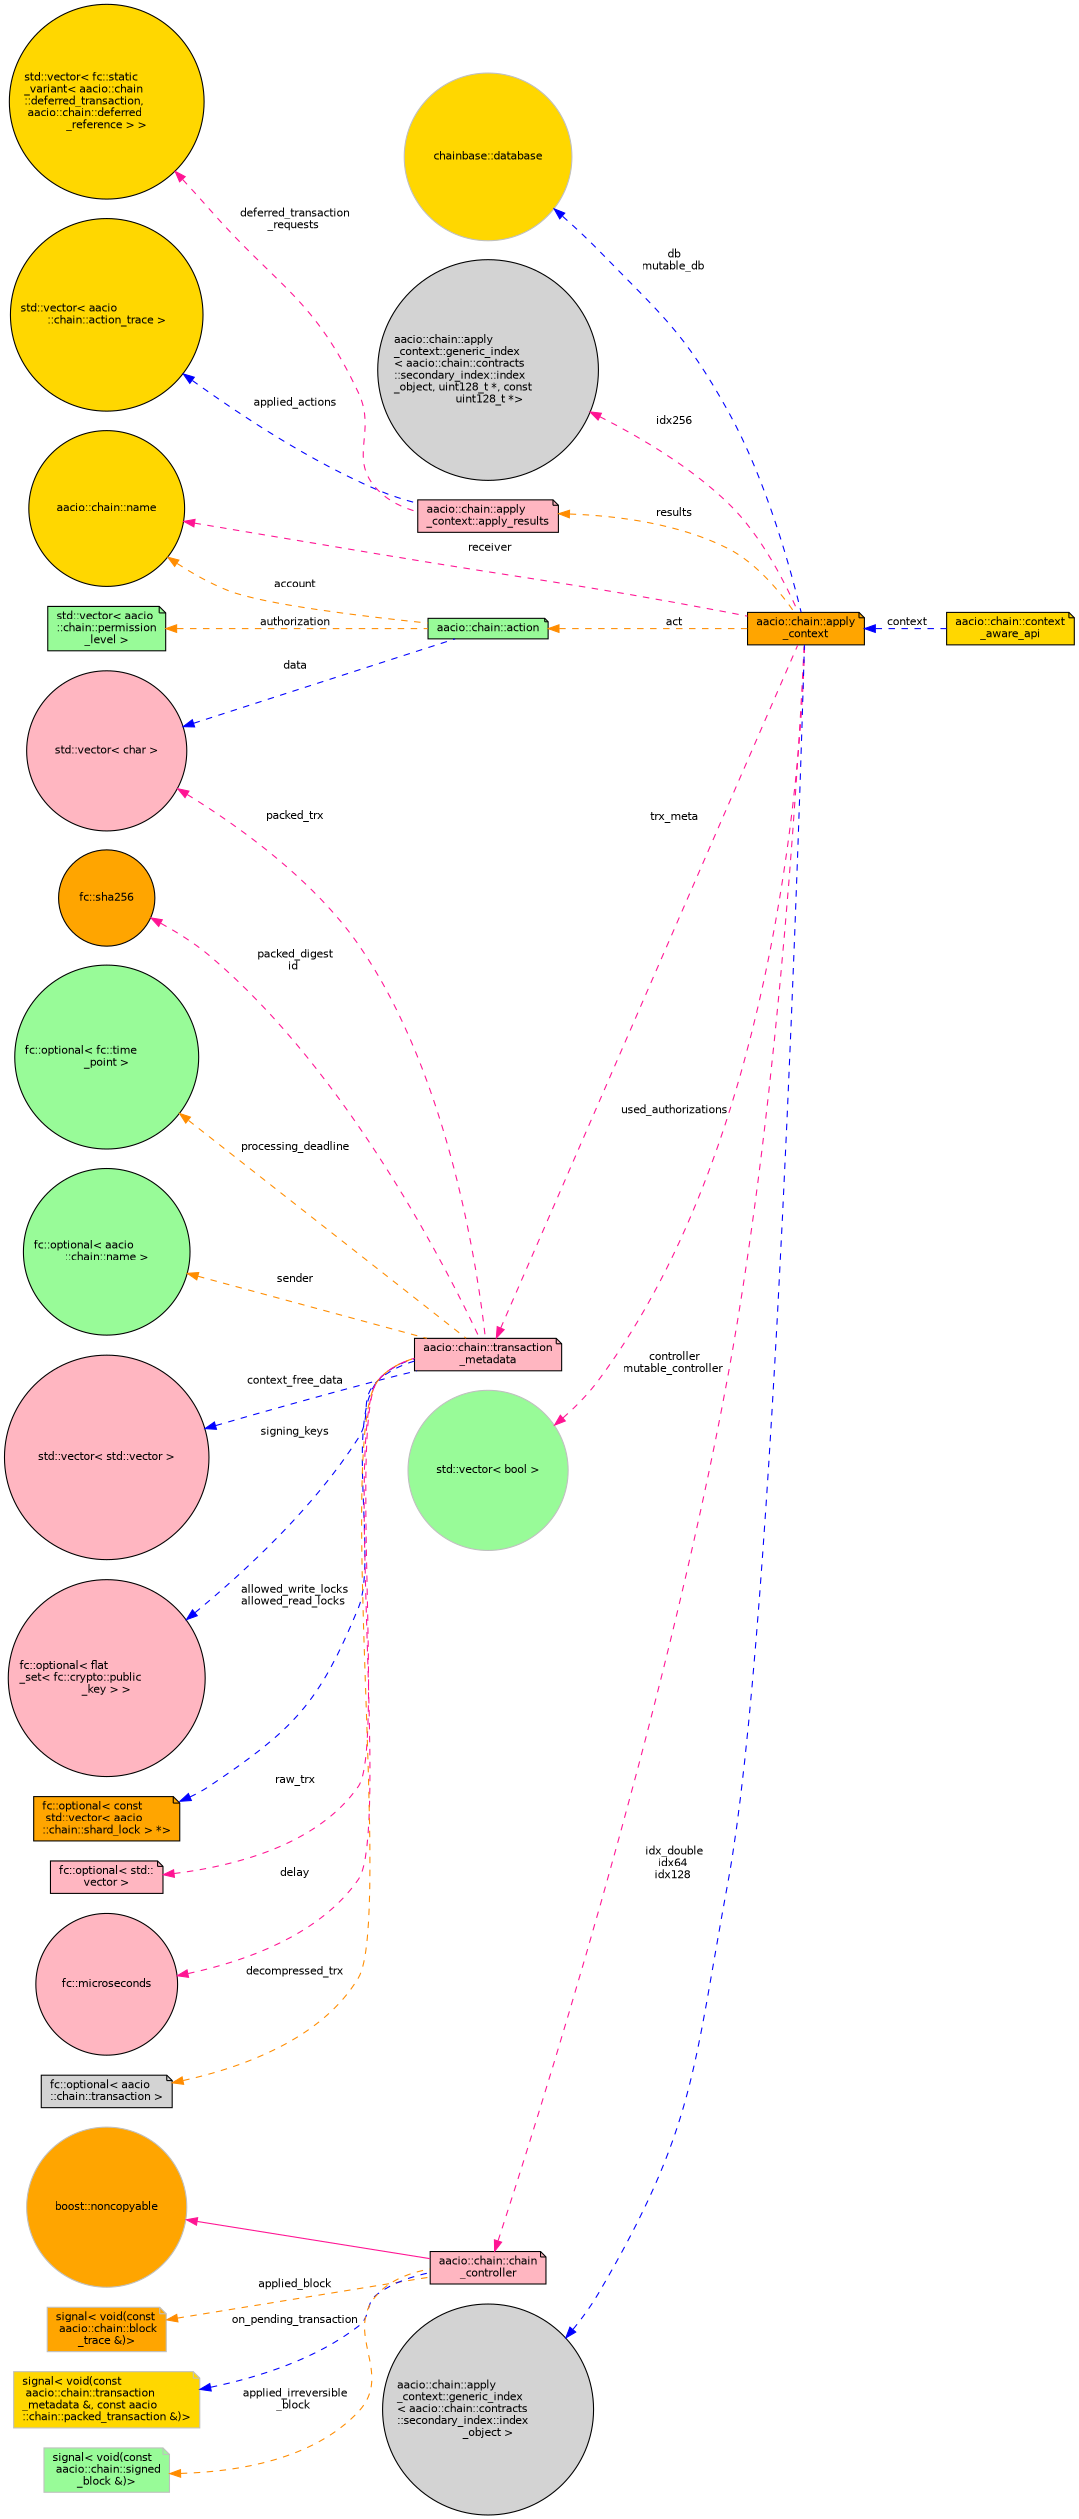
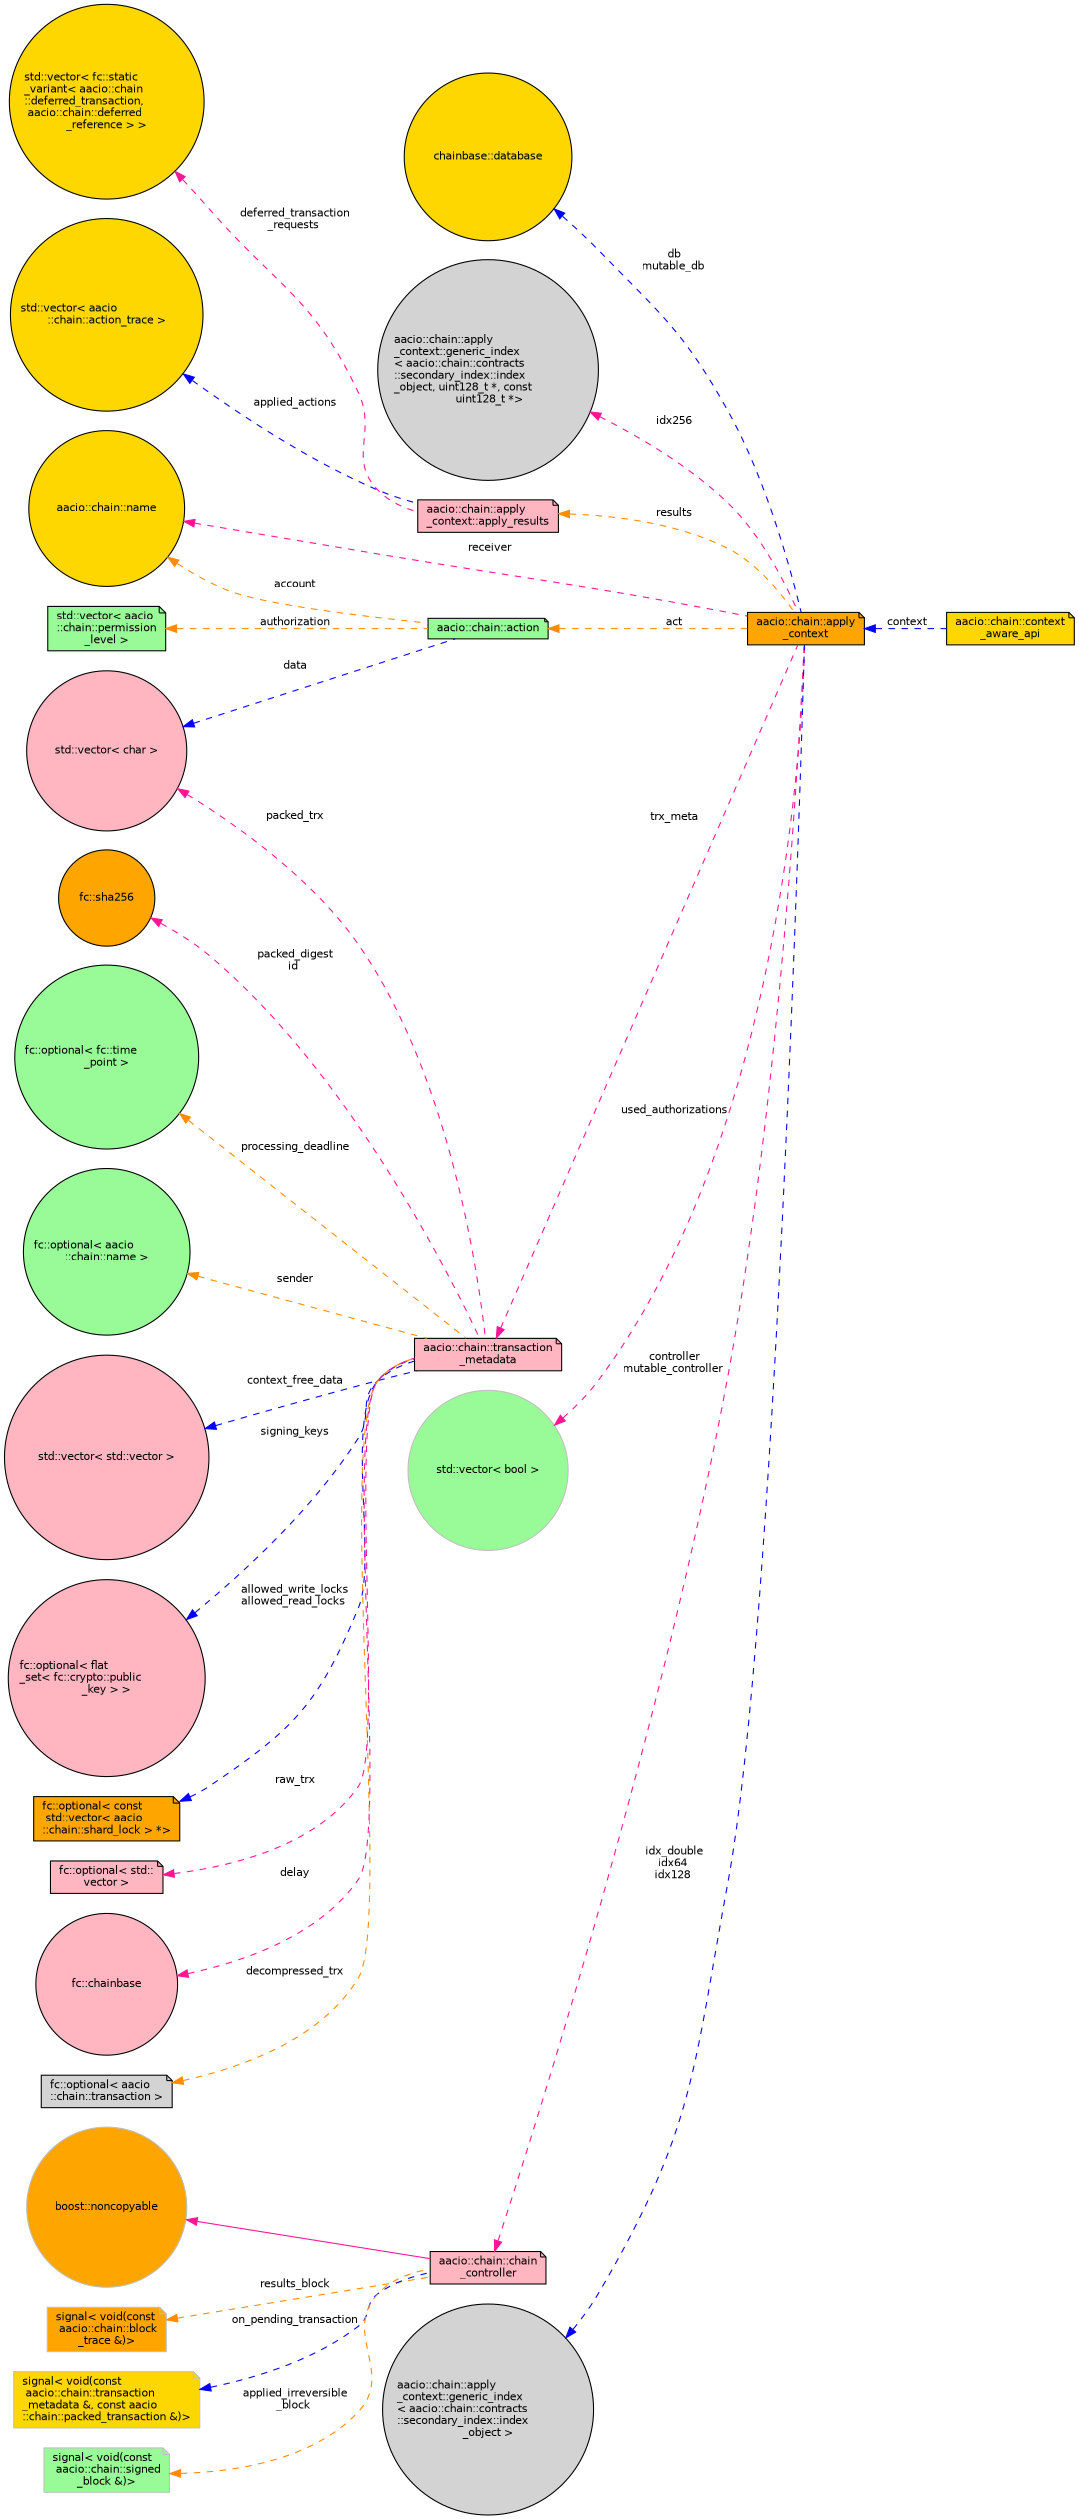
(488, 157) -> (488, 157)
(107, 1984) -> (107, 1984)
(294, 2285) -> (294, 2285)
